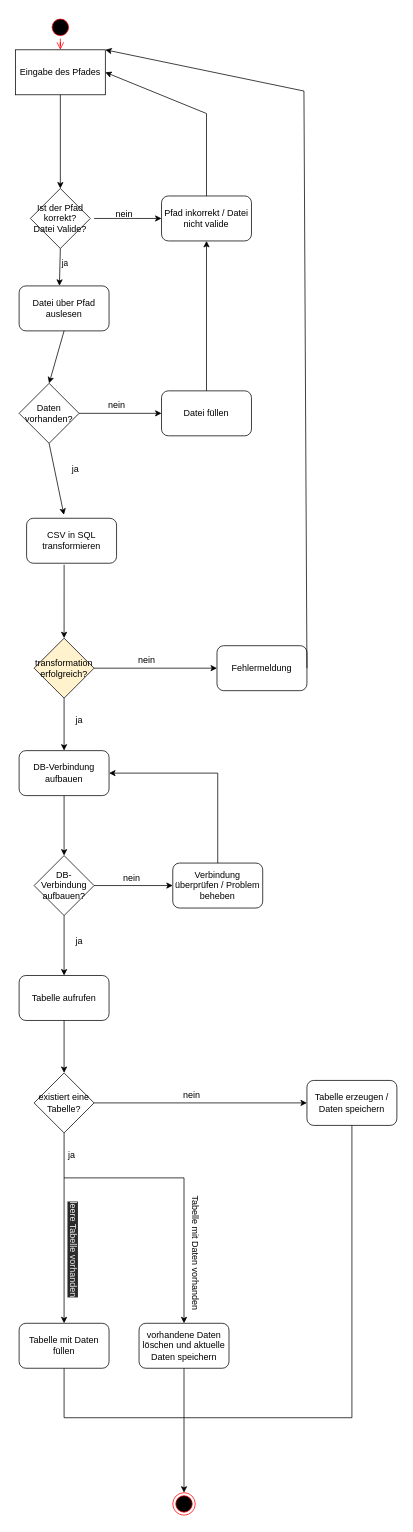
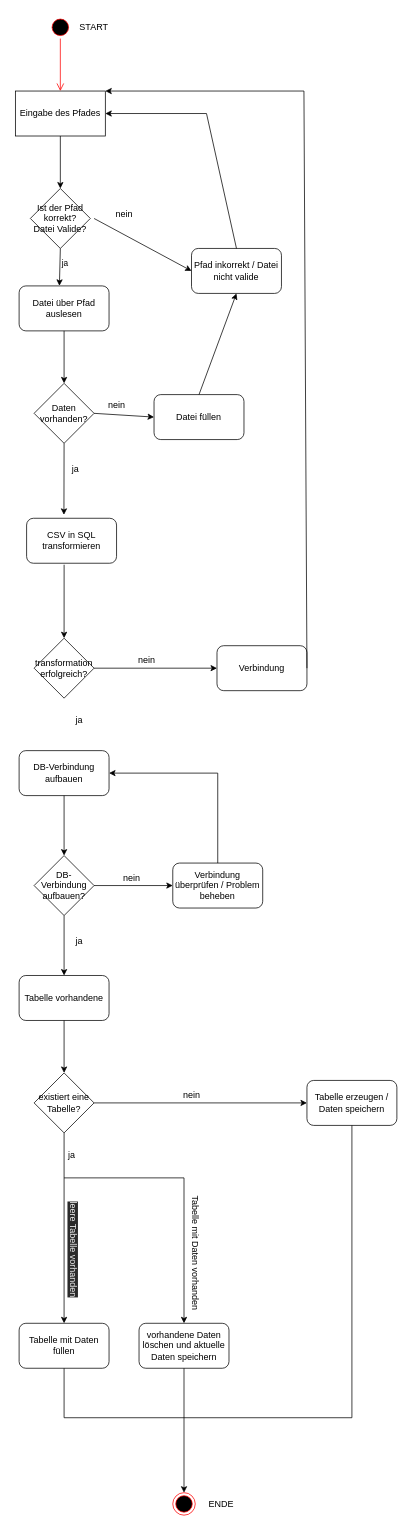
none -> (94, 27)
(60, 72) -> (60, 113)
(207, 218) -> (237, 270)
(49, 413) -> (64, 413)
(207, 413) -> (199, 417)
(64, 668) -> (64, 668)
(262, 668) -> (262, 668)
(64, 744) -> none
(64, 998) -> (64, 998)
none -> (222, 1504)
